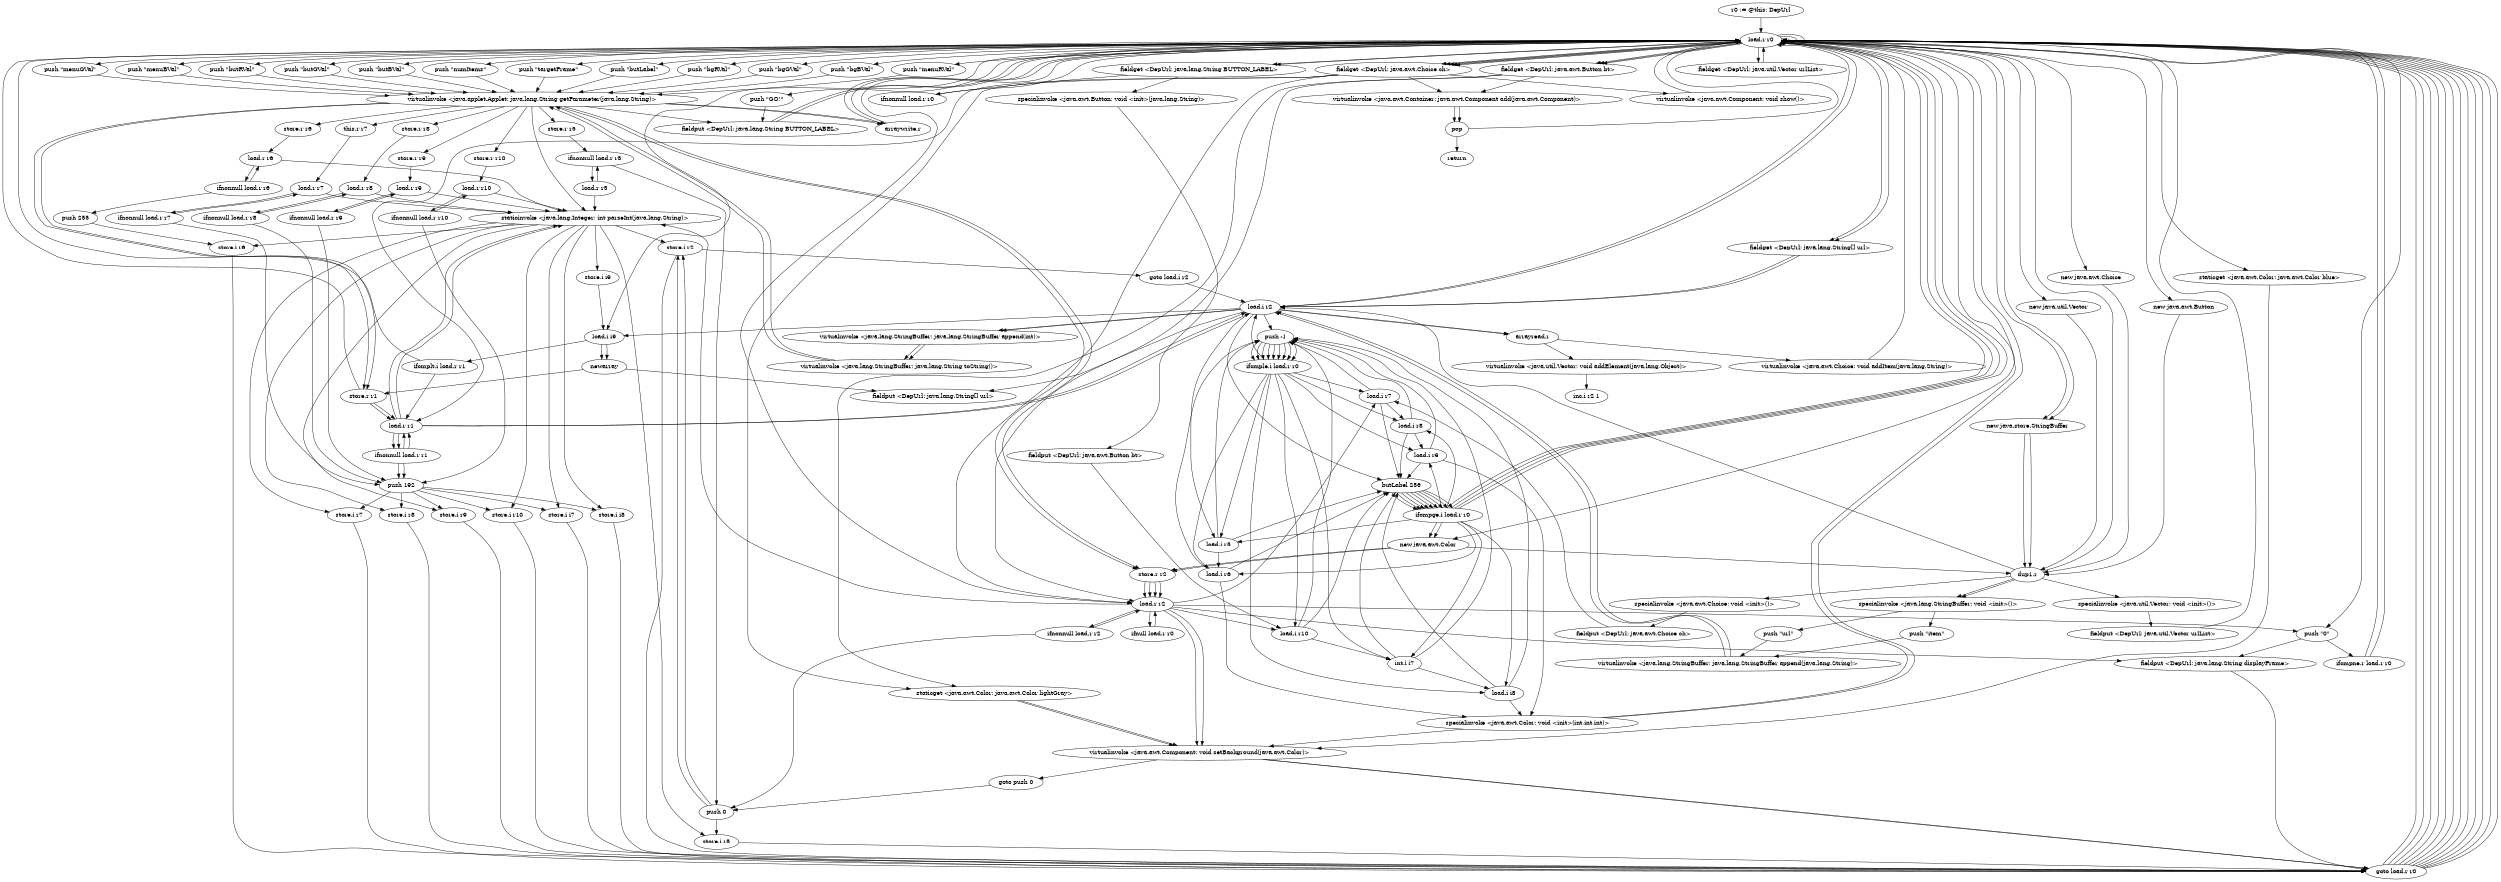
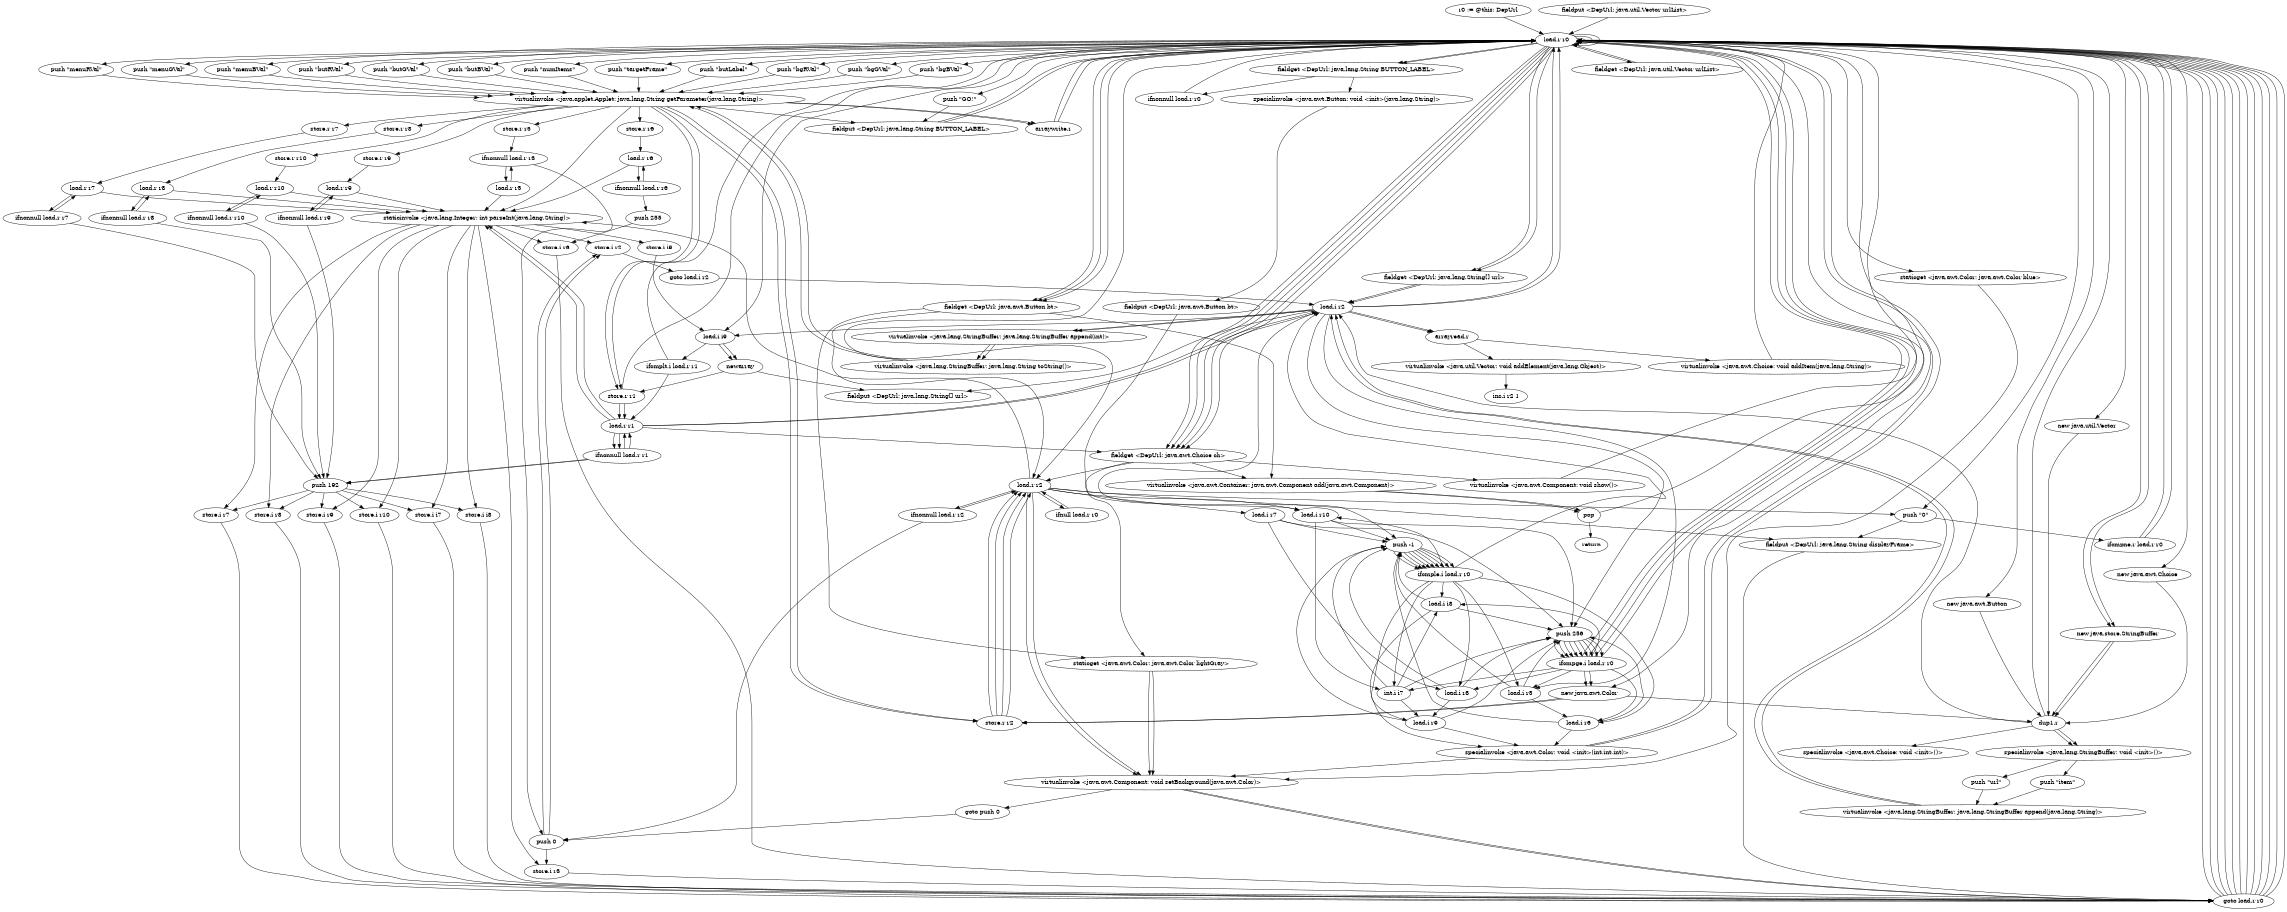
(356, 129) -> (325, 129)
(712, 143) -> (870, 440)
(1325, 381) -> none
(1401, 486) -> (1570, 634)
(1437, 487) -> (1408, 707)
(2147, 604) -> none
(1634, 634) -> none
(698, 850) -> none
